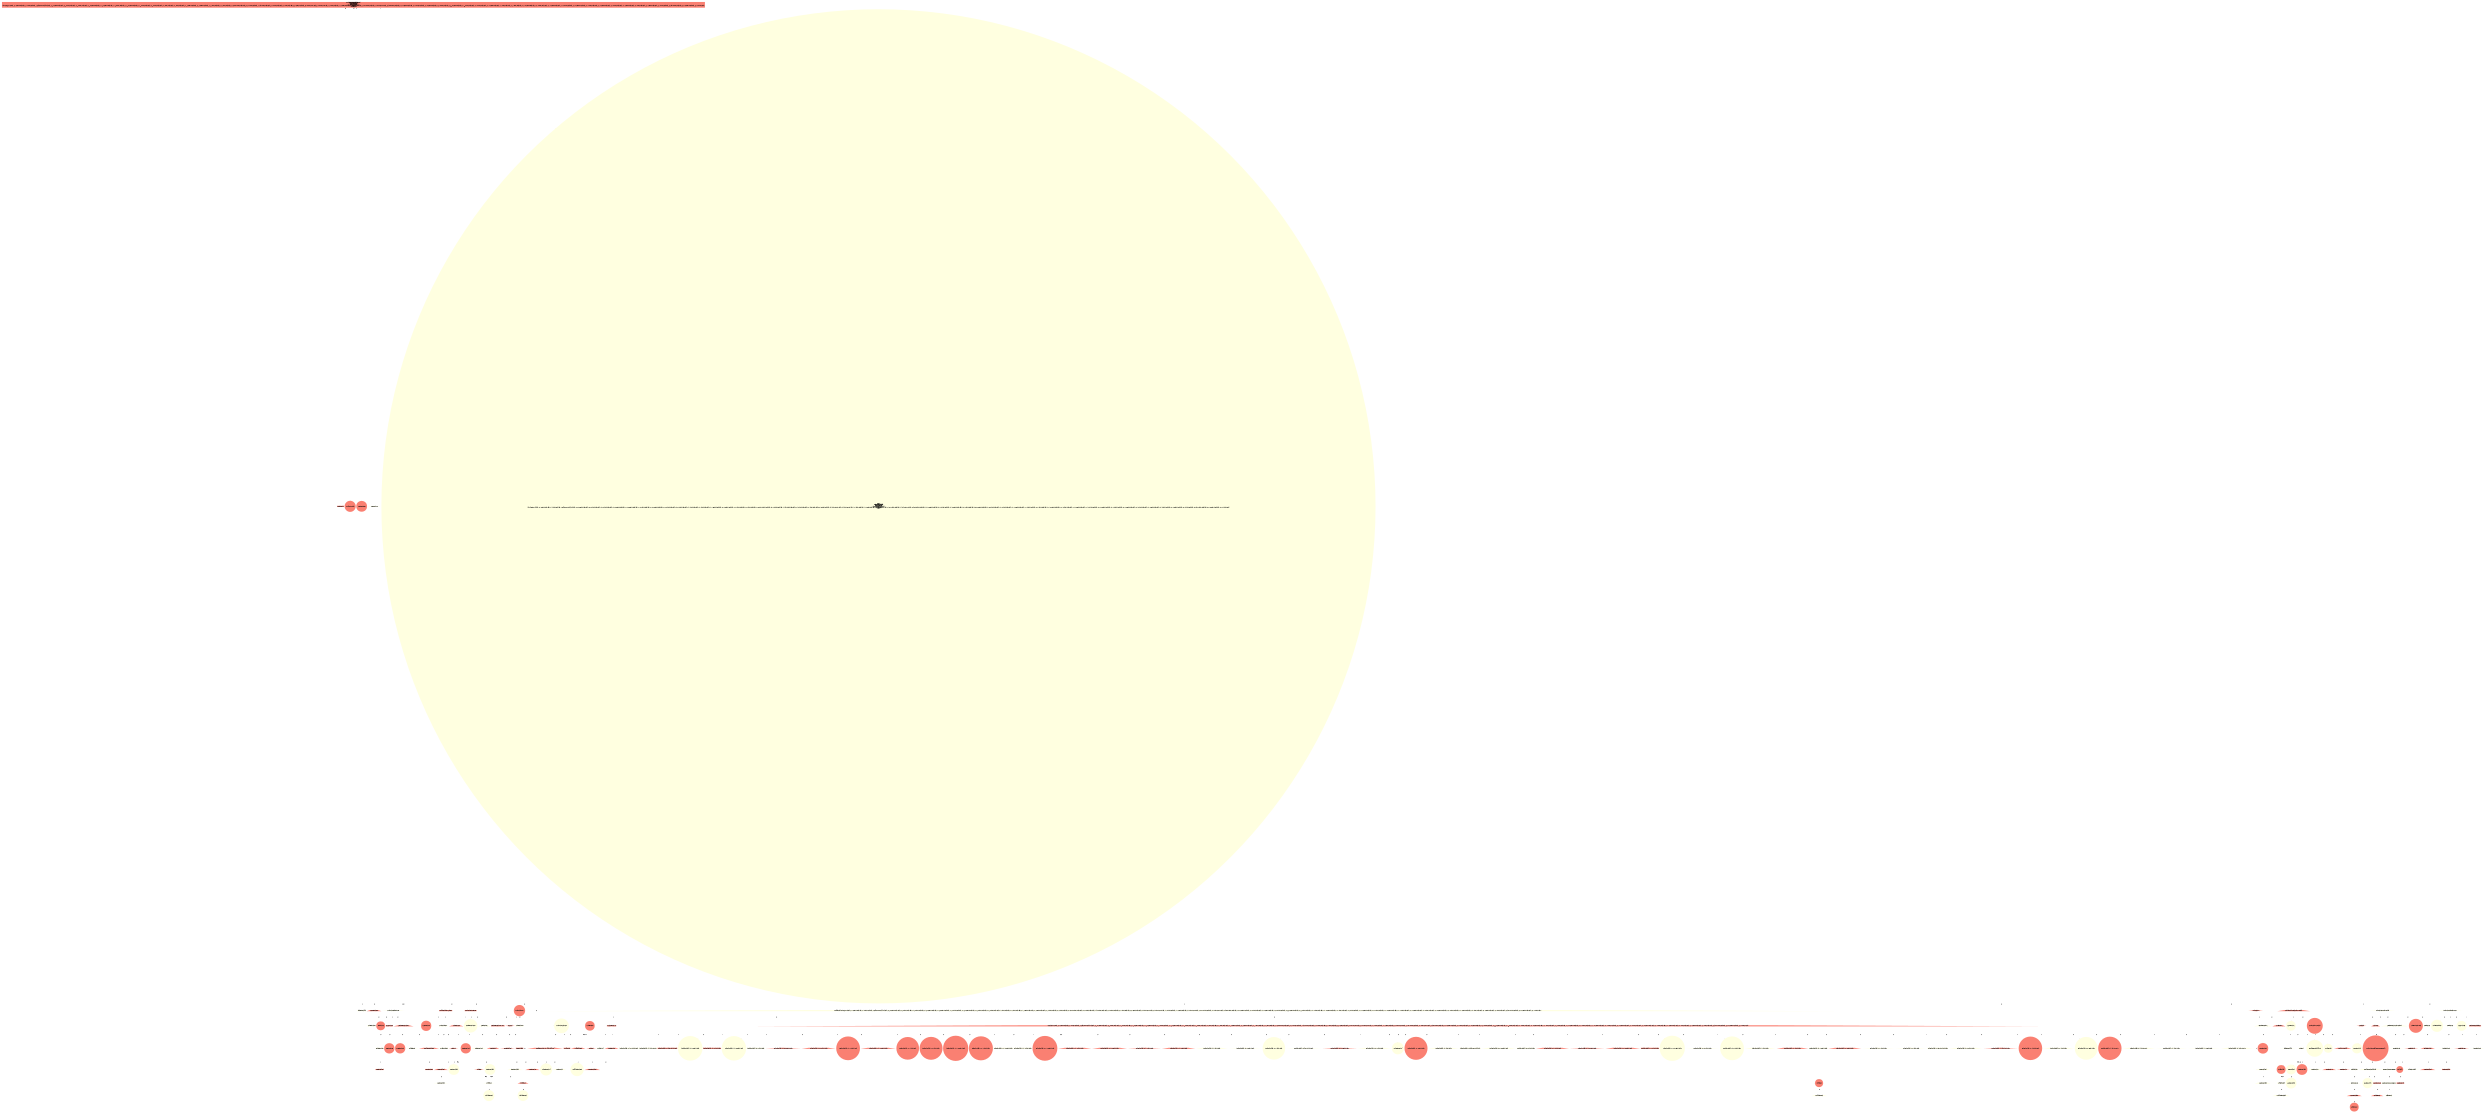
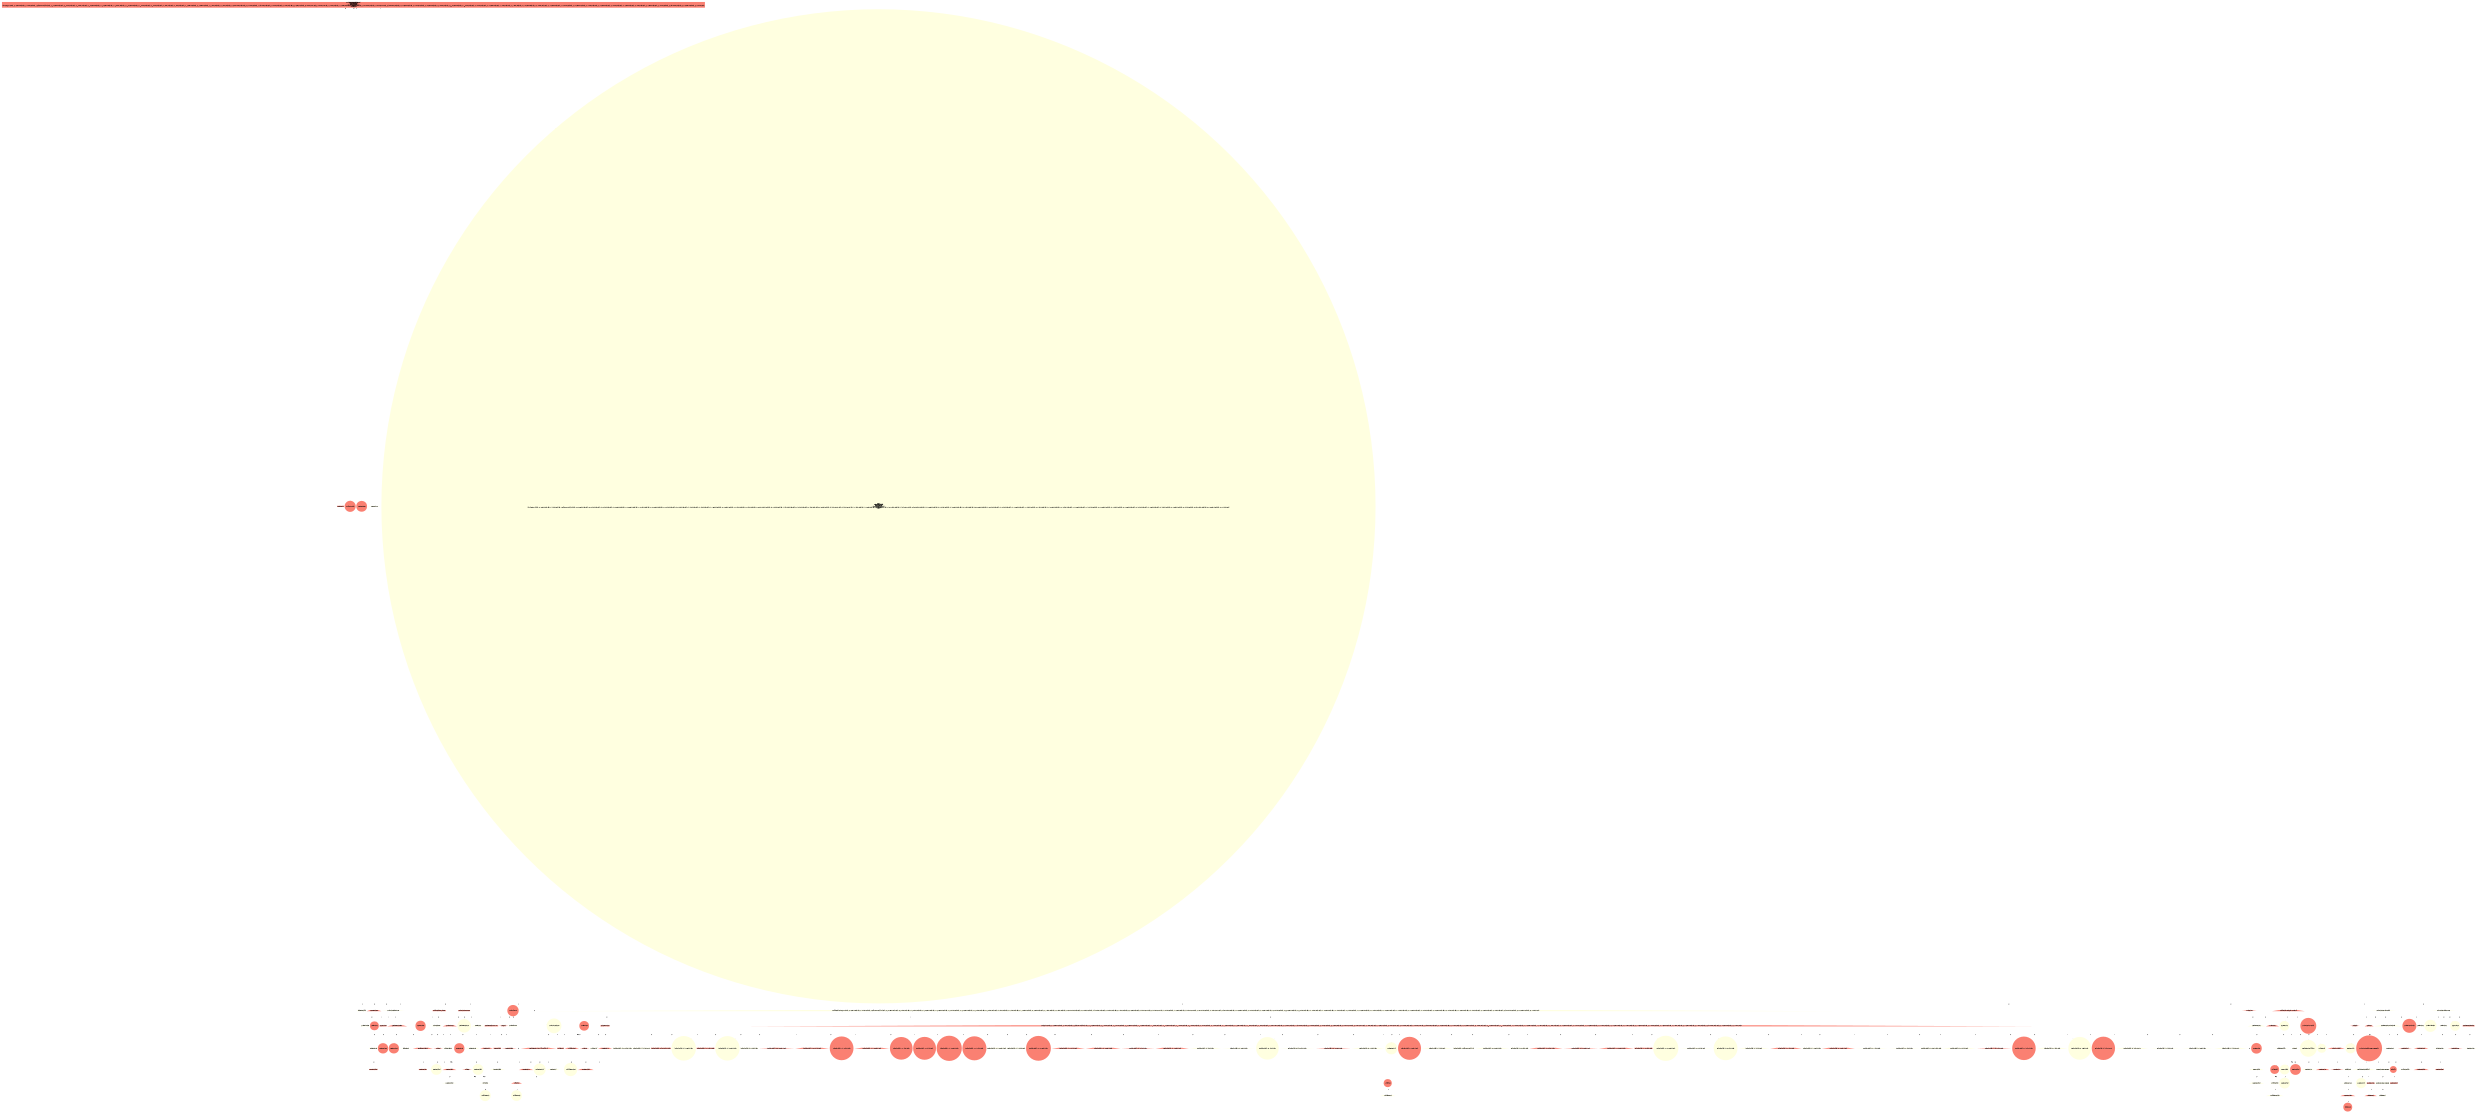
(460, 1063) -> (452, 1063)
